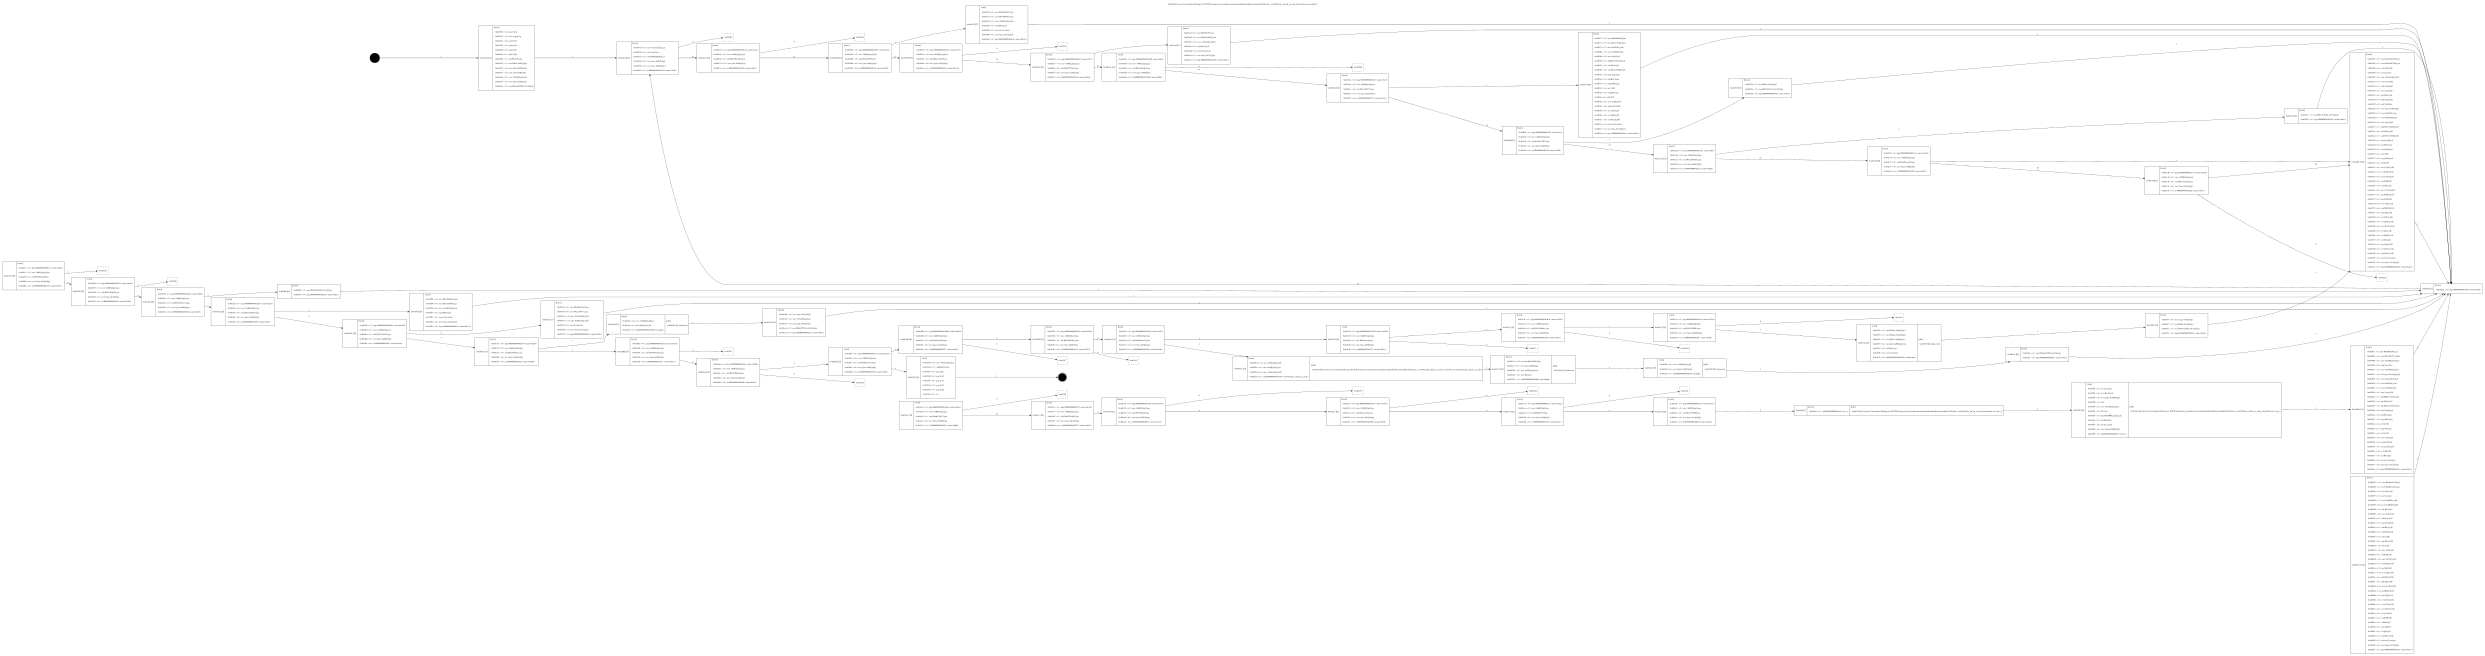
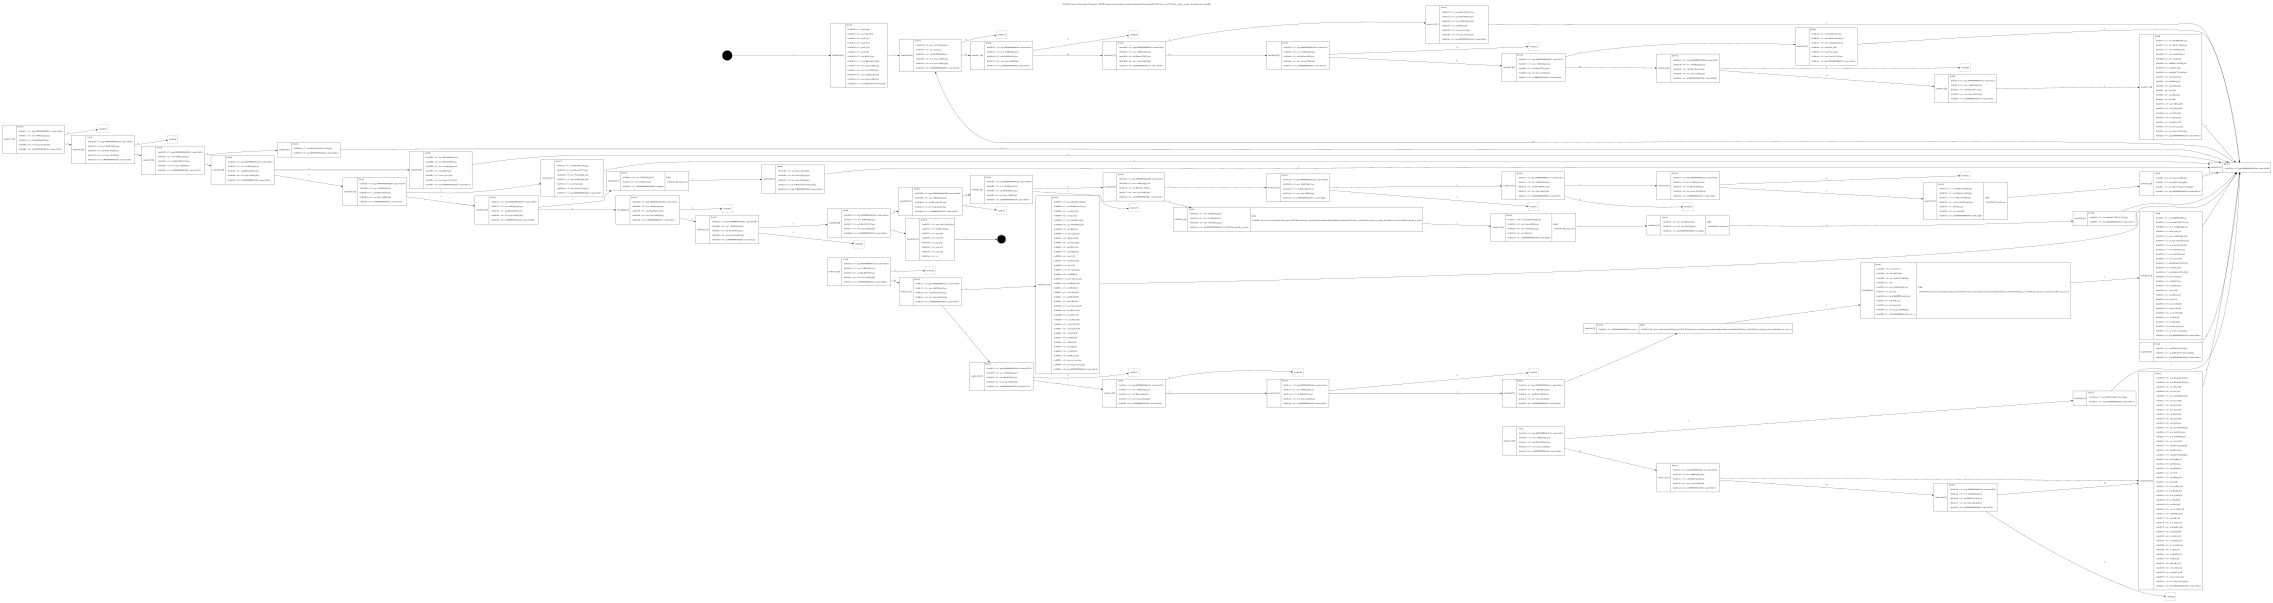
(1533, 140) -> none
none -> (998, 288)
(2280, 311) -> (2209, 175)
